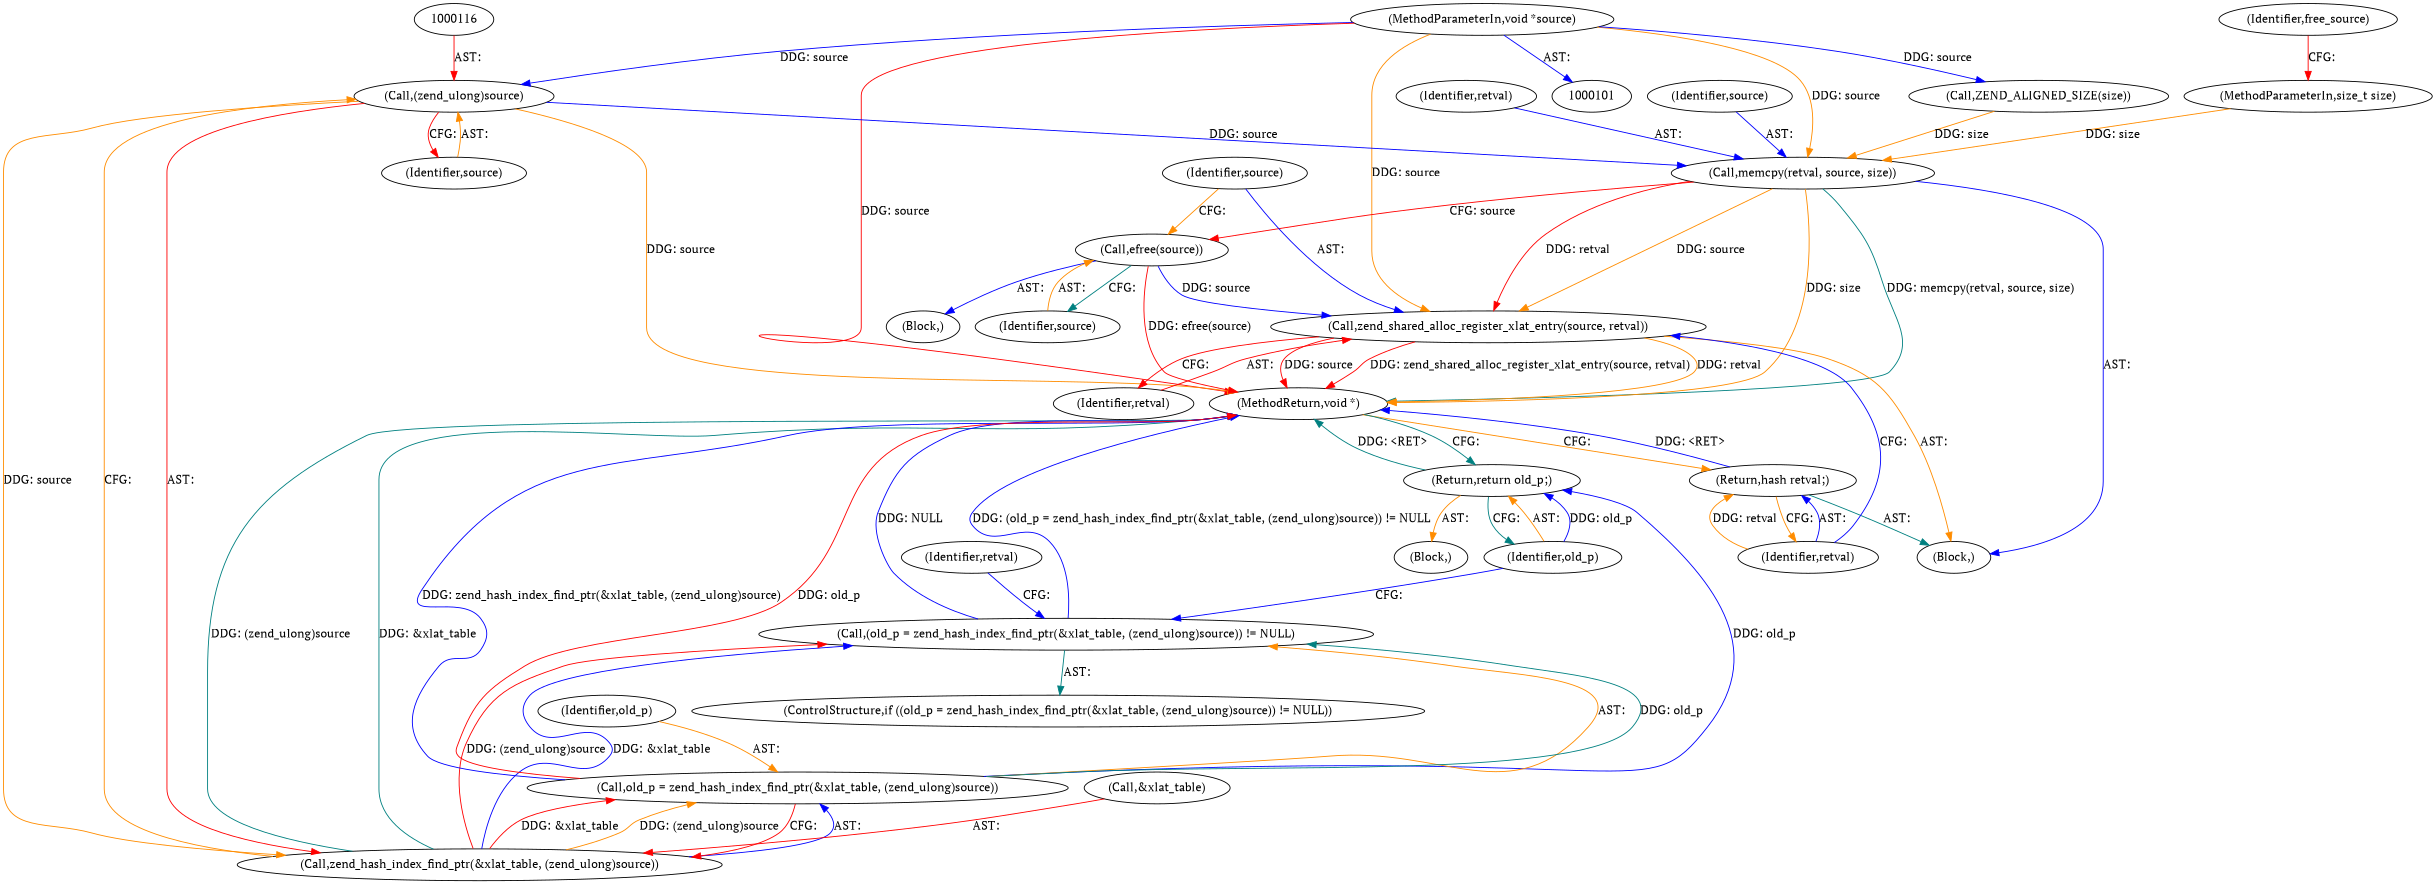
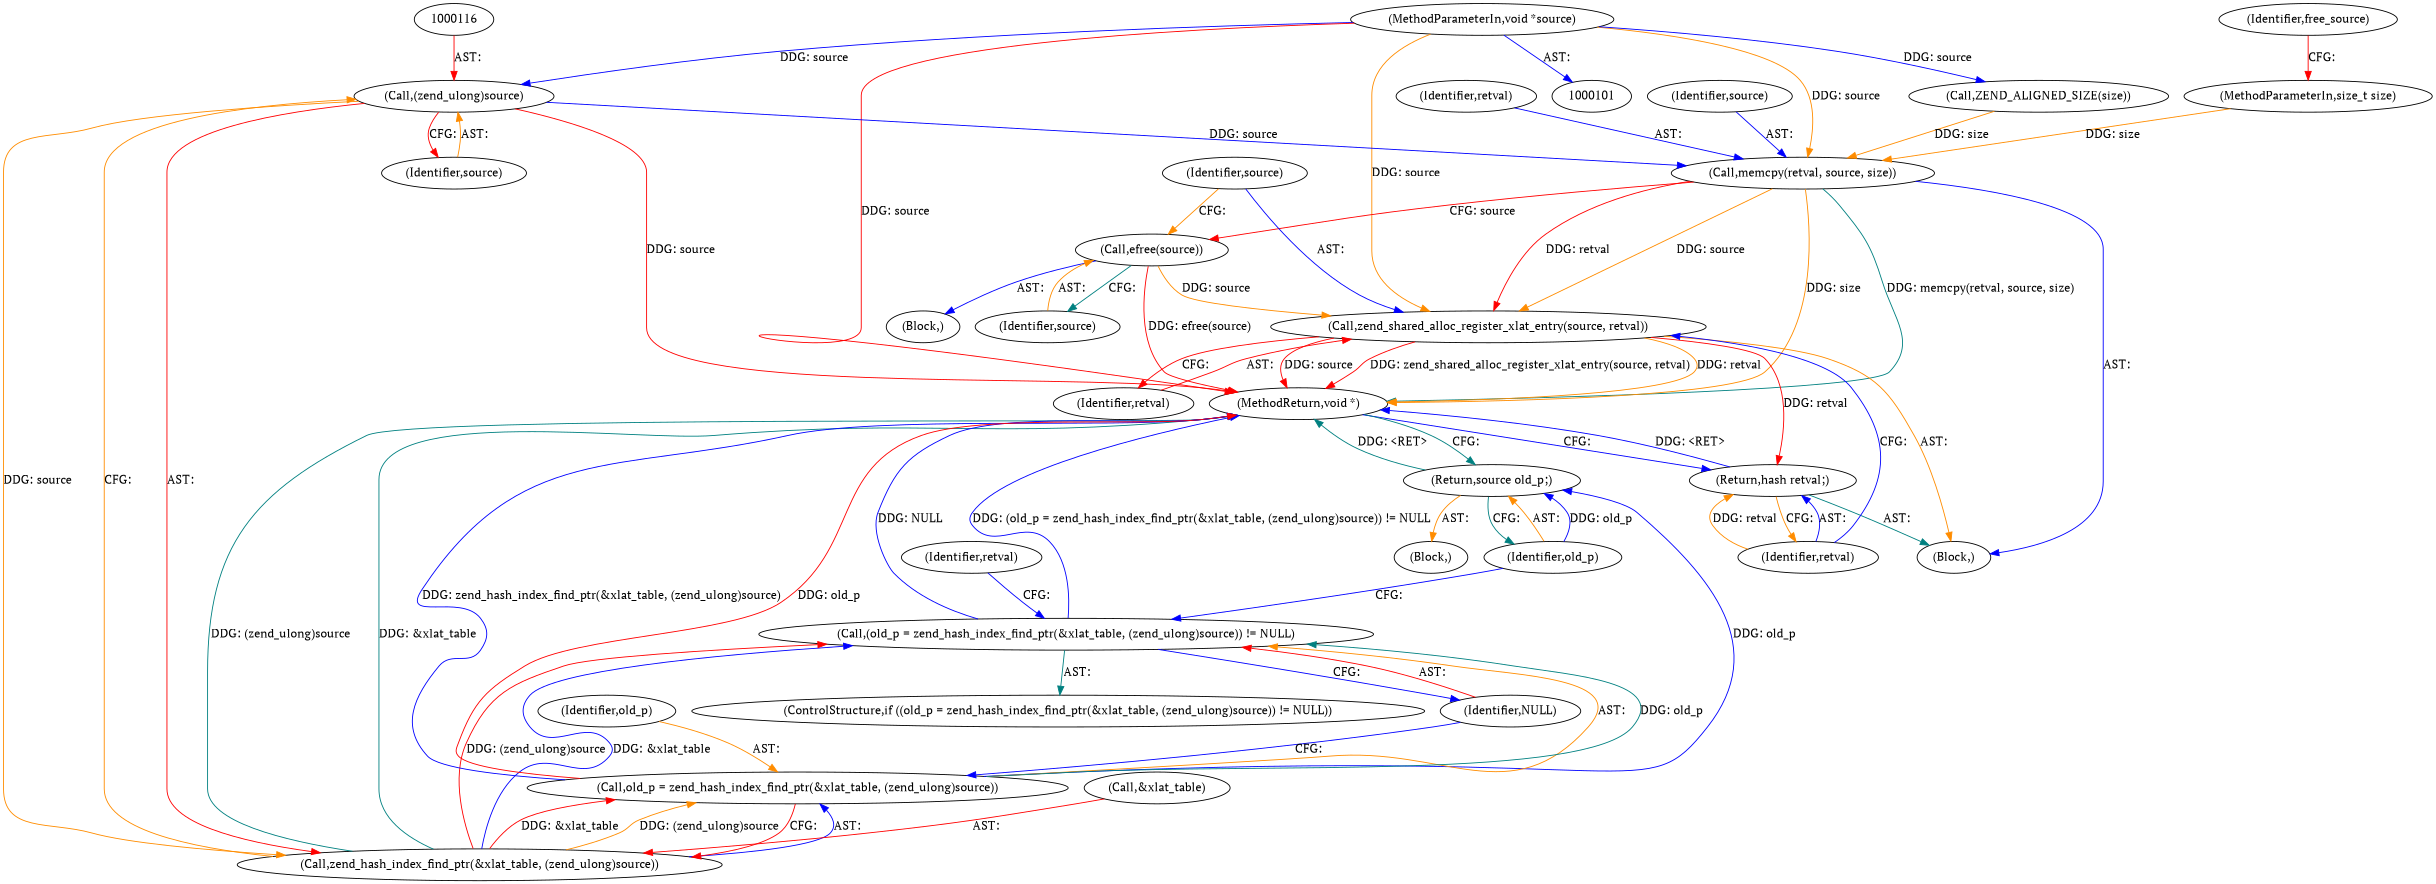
(1232, 306) -> (1232, 306)
none -> (1759, 355)
(777, 372) -> (777, 372)
(1532, 442) -> (1532, 442)
(1492, 481) -> (1492, 481)
none -> (1510, 711)
